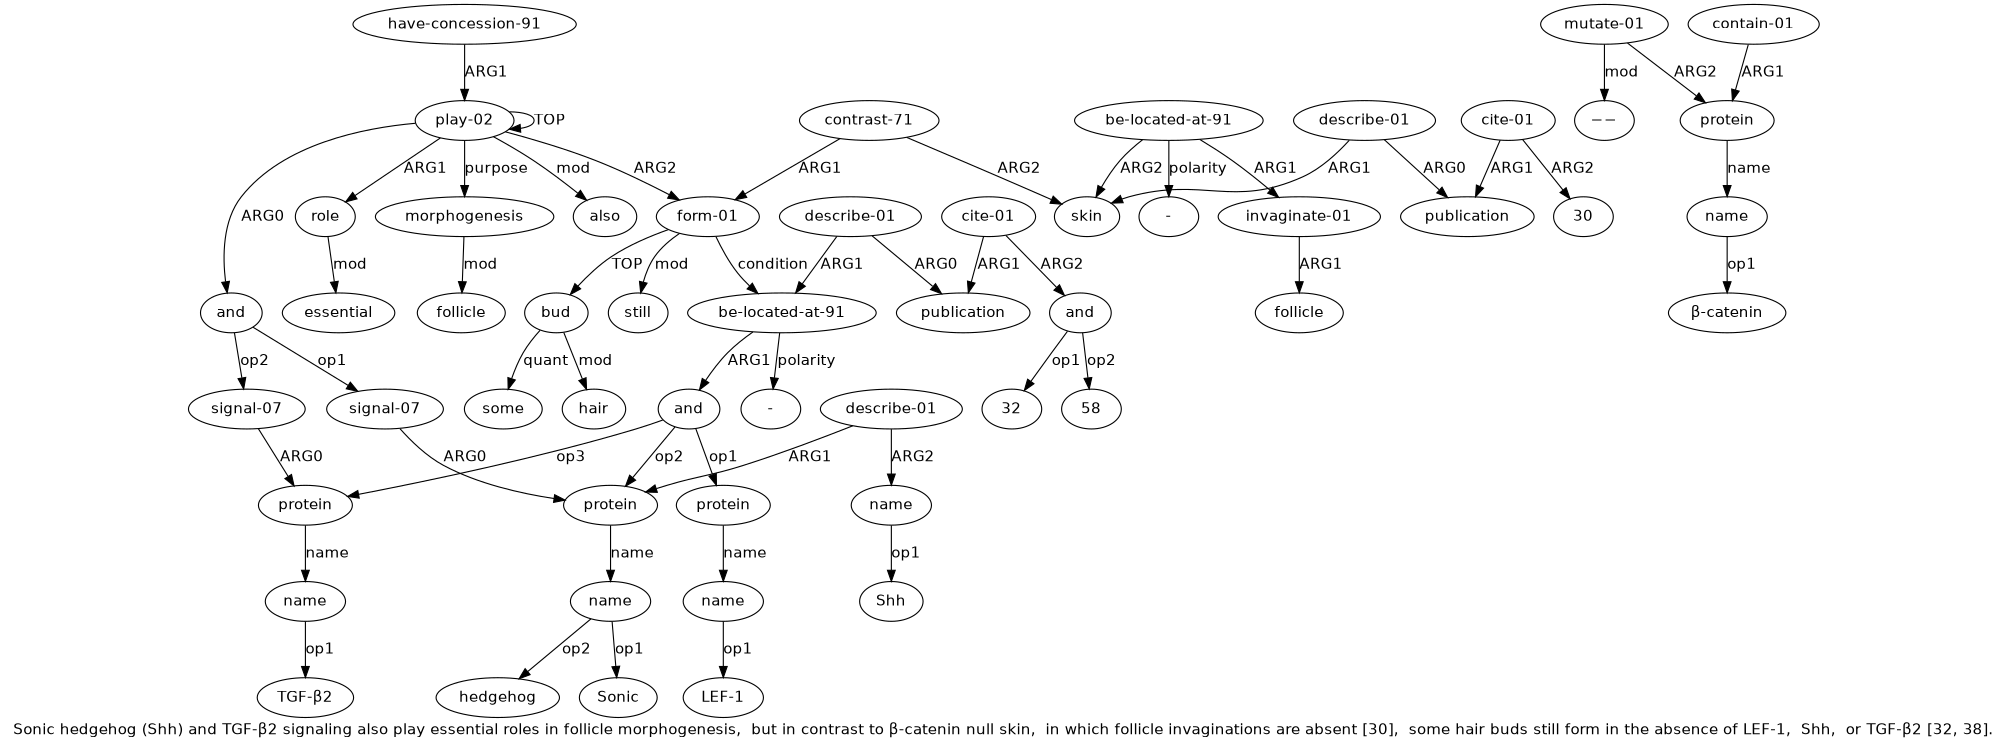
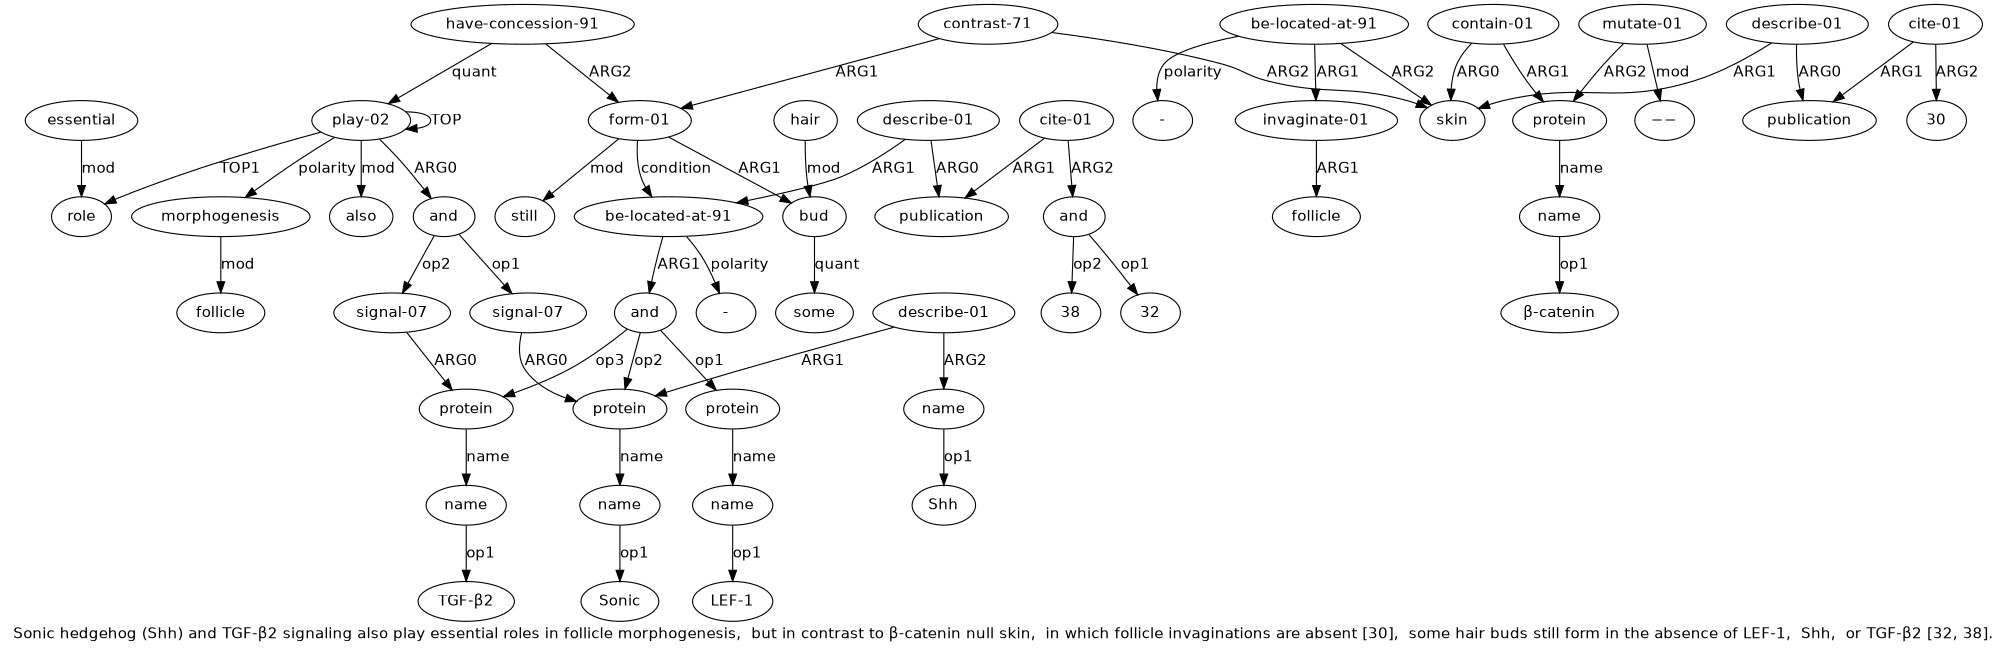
none -> (1457, 64)
(487, 72) -> (475, 72)
(589, 158) -> (578, 70)
(426, 169) -> (240, 169)
(497, 169) -> (327, 169)
(331, 259) -> (82, 163)
(627, 265) -> (760, 169)
(573, 356) -> (806, 163)
(1091, 409) -> (1071, 313)
(498, 698) -> none
